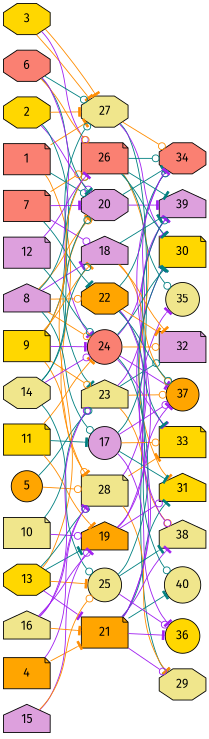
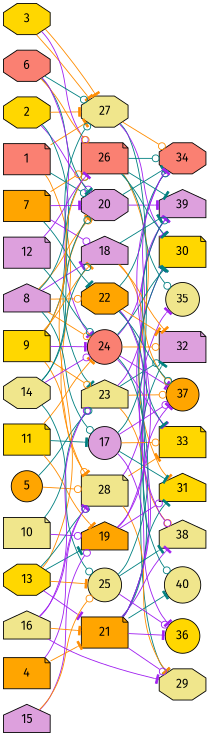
(27, 206) -> (27, 206)
none -> (144, 492)
(64, 585) -> (100, 663)
